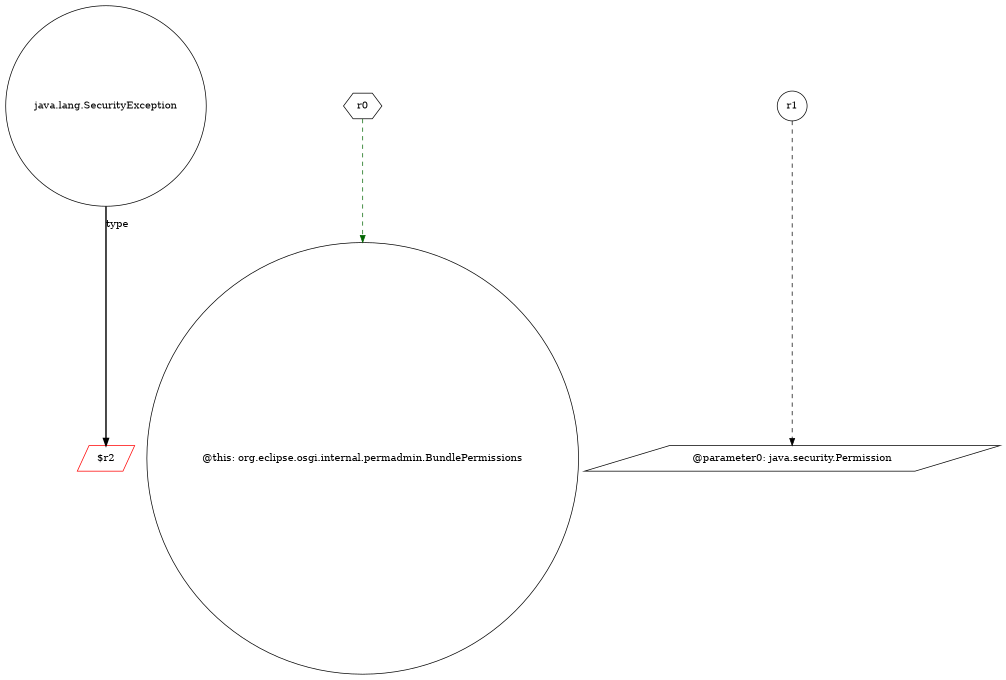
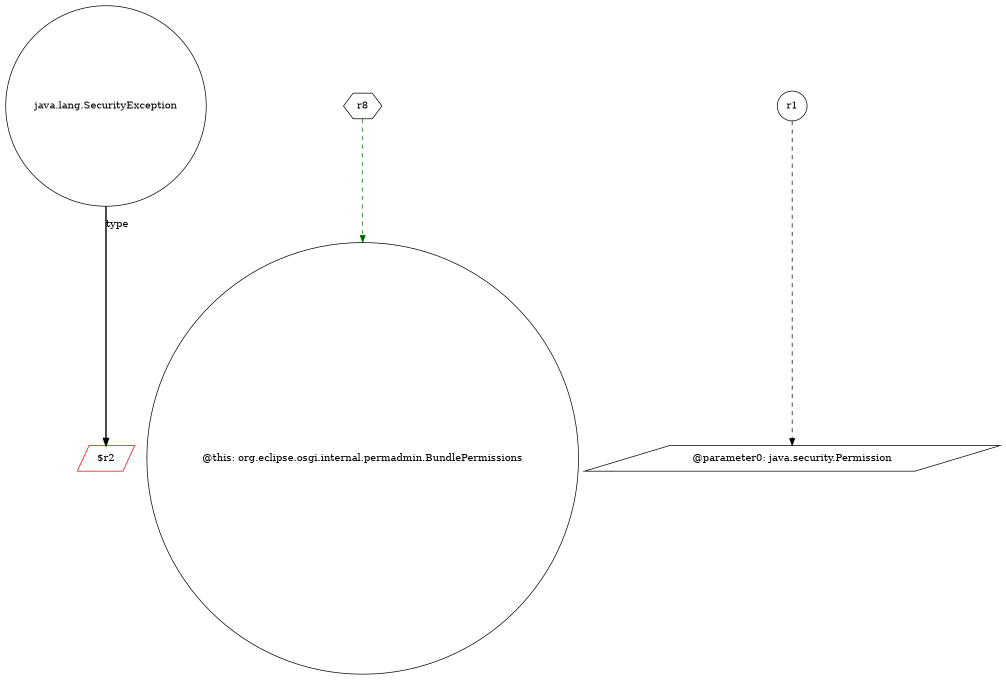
(363, 106) -> (363, 106)
